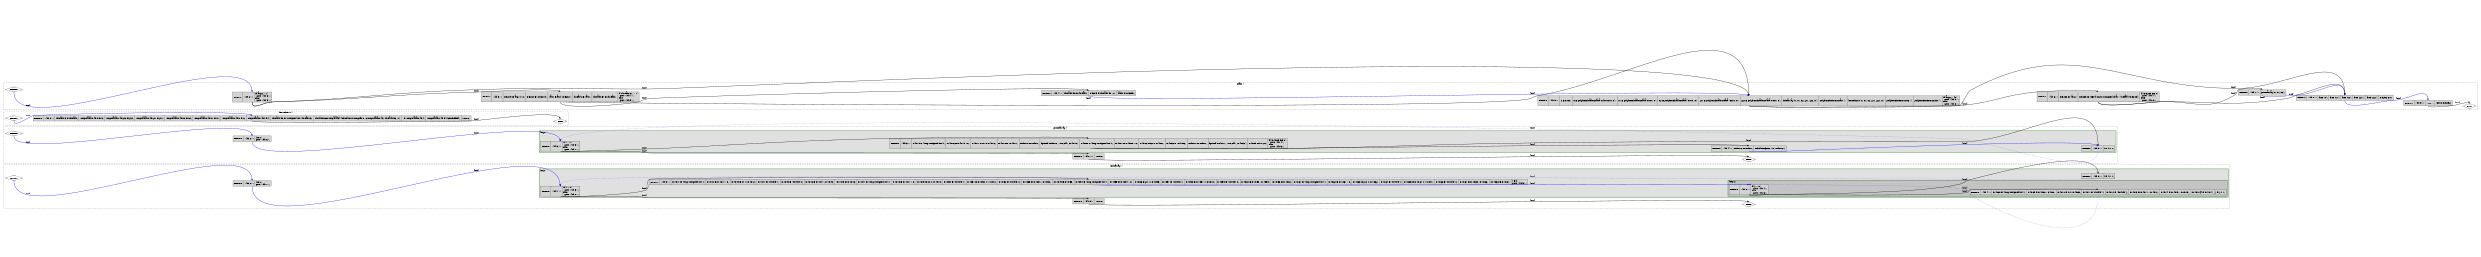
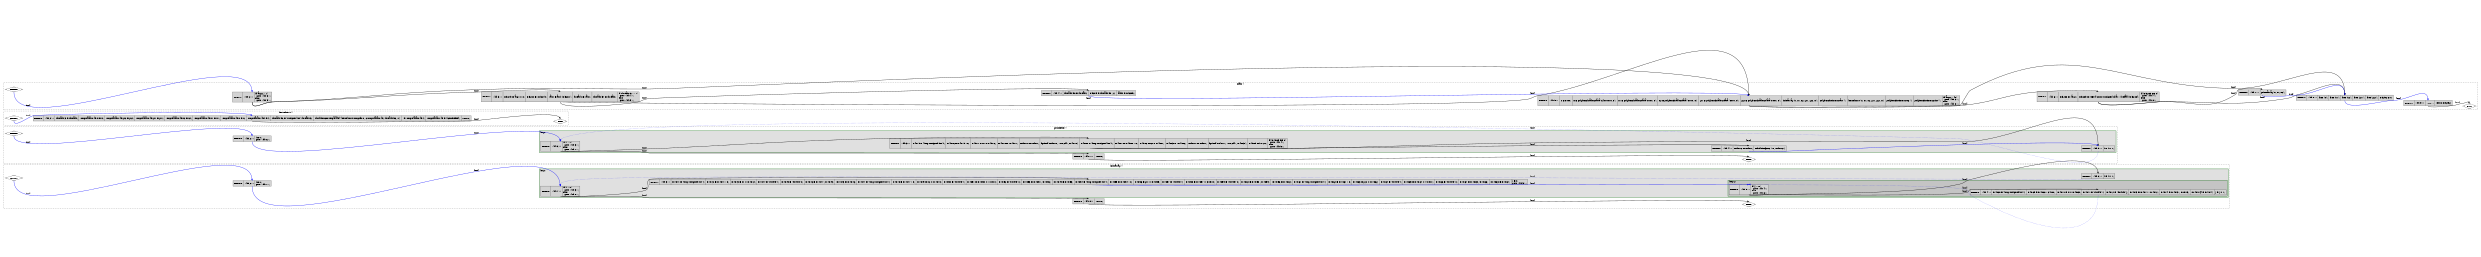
(1060, 128) -> (1060, 128)
